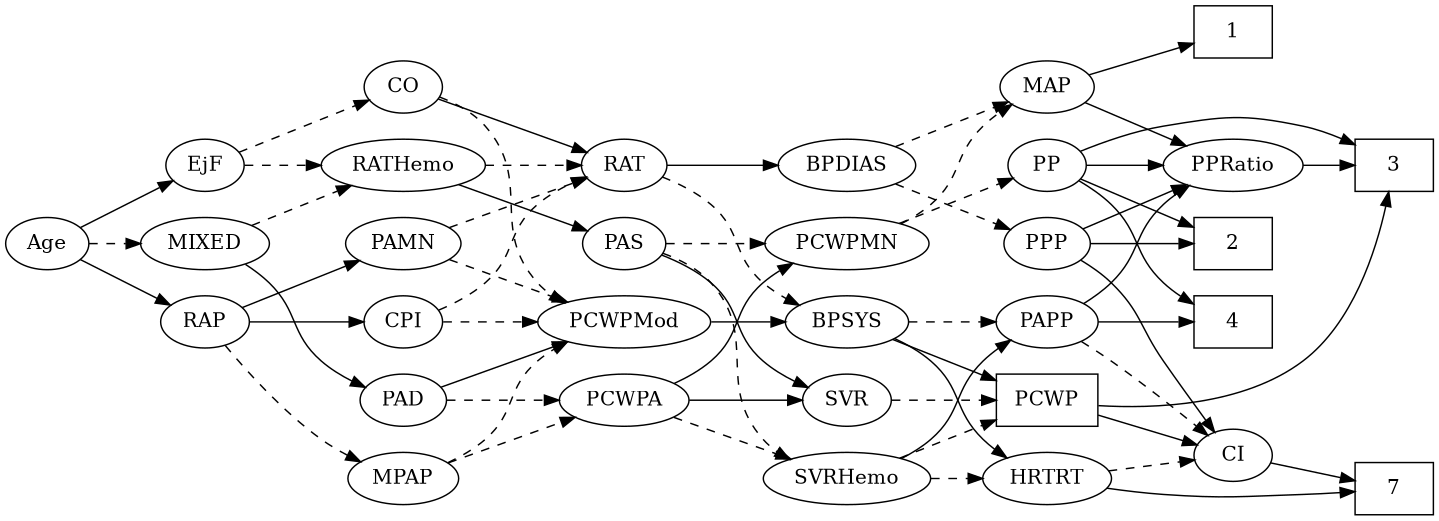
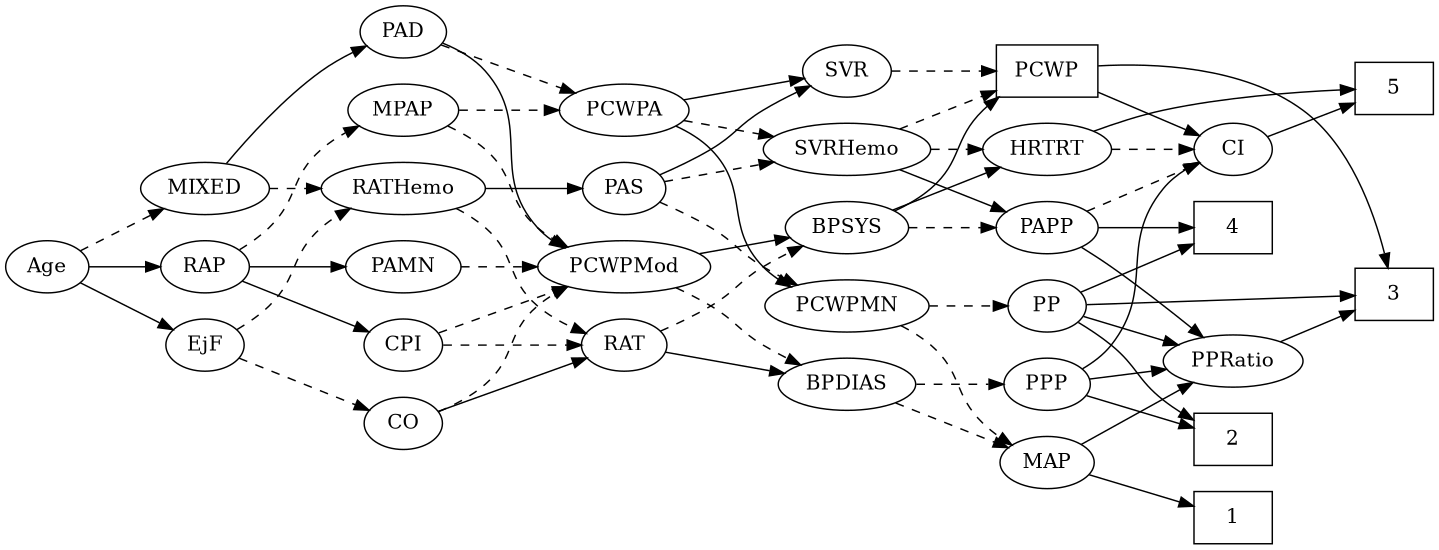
(499, 210) -> none
none -> (733, 322)
(1394, 489) -> (1394, 88)
